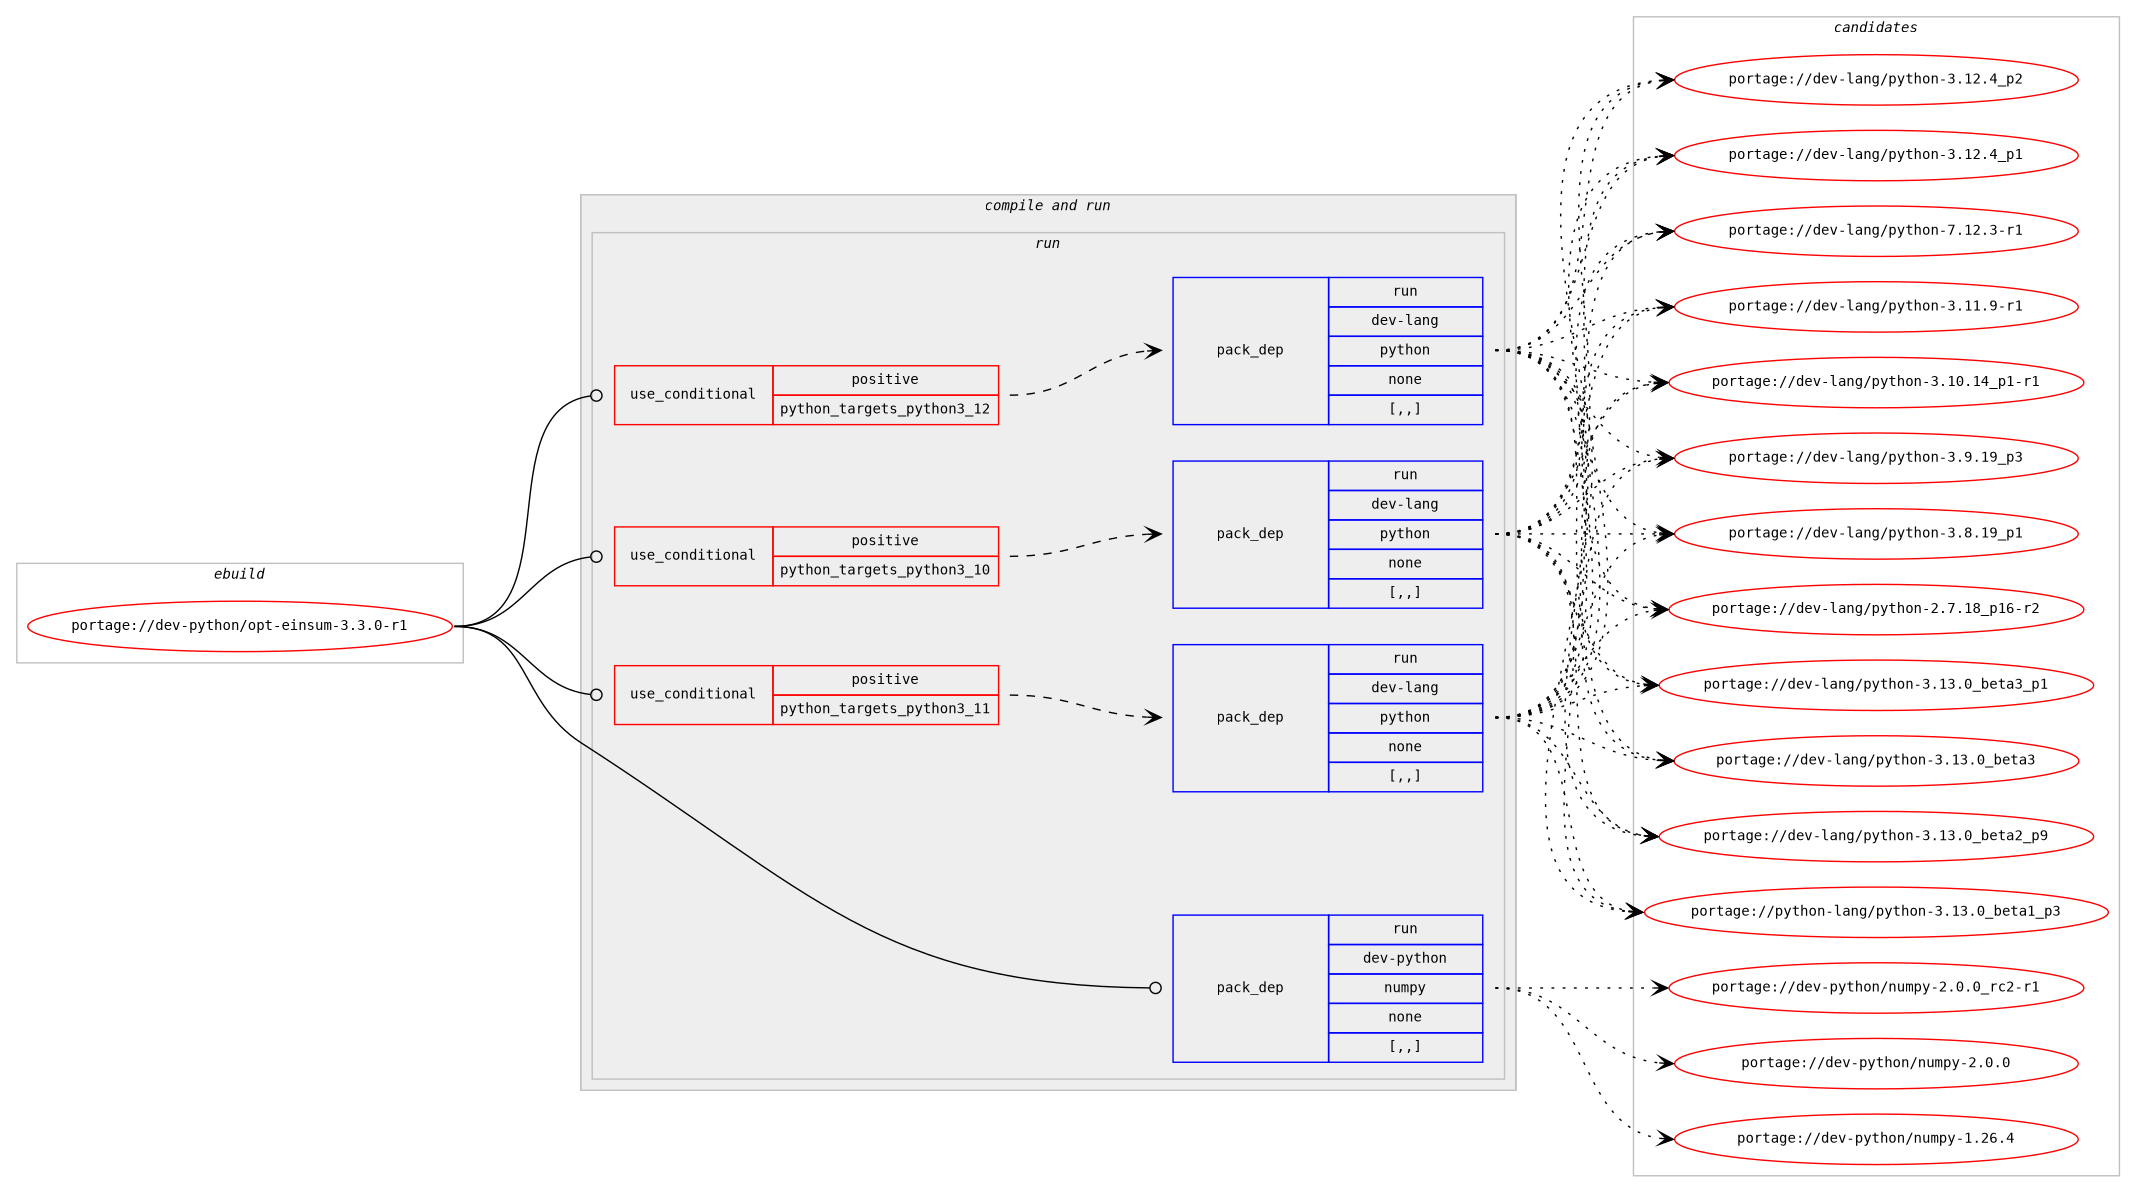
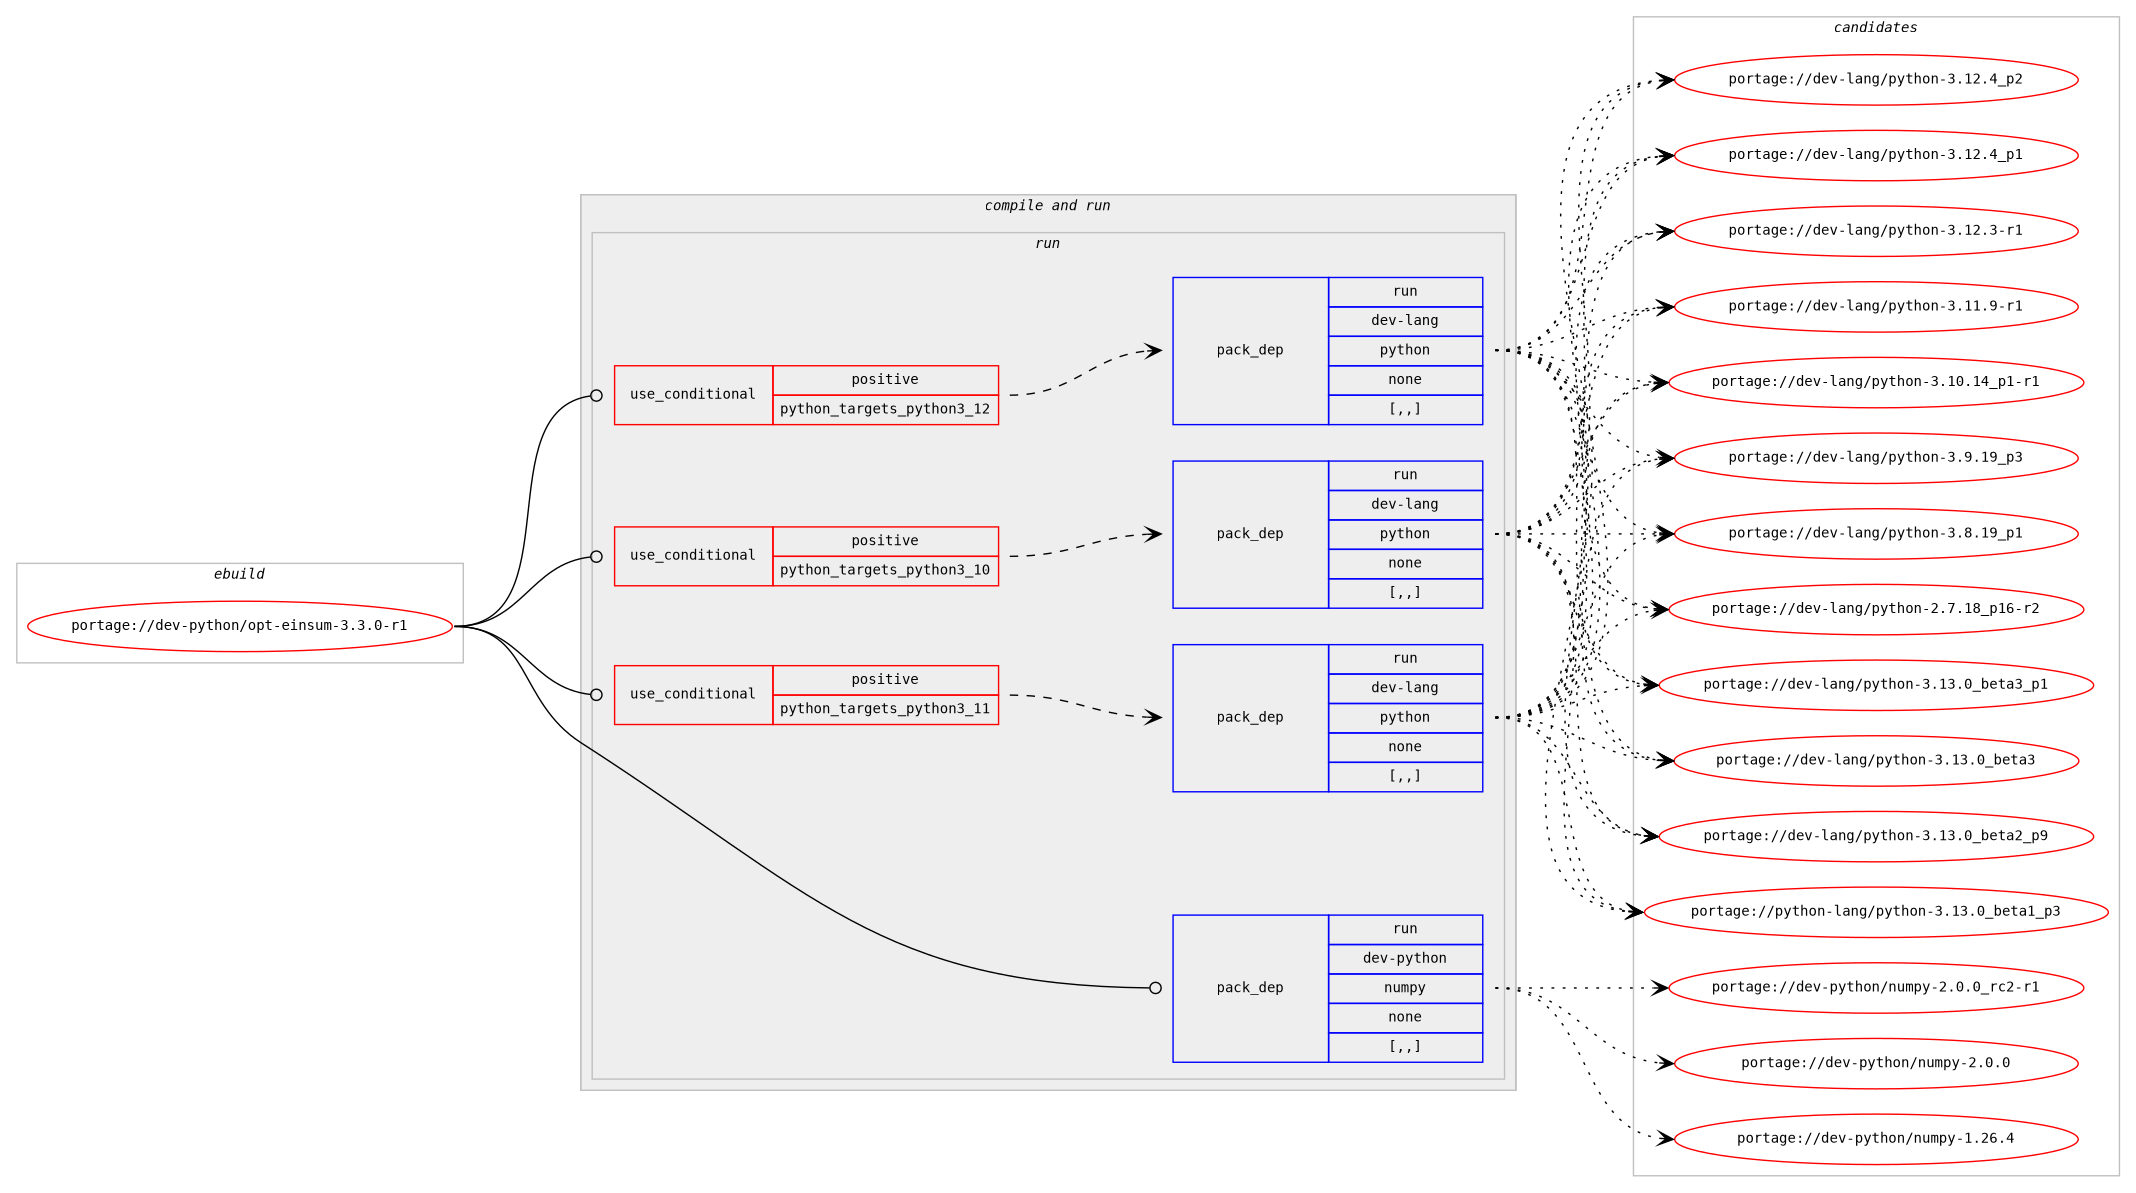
(1876, 231) -> (1876, 231)
